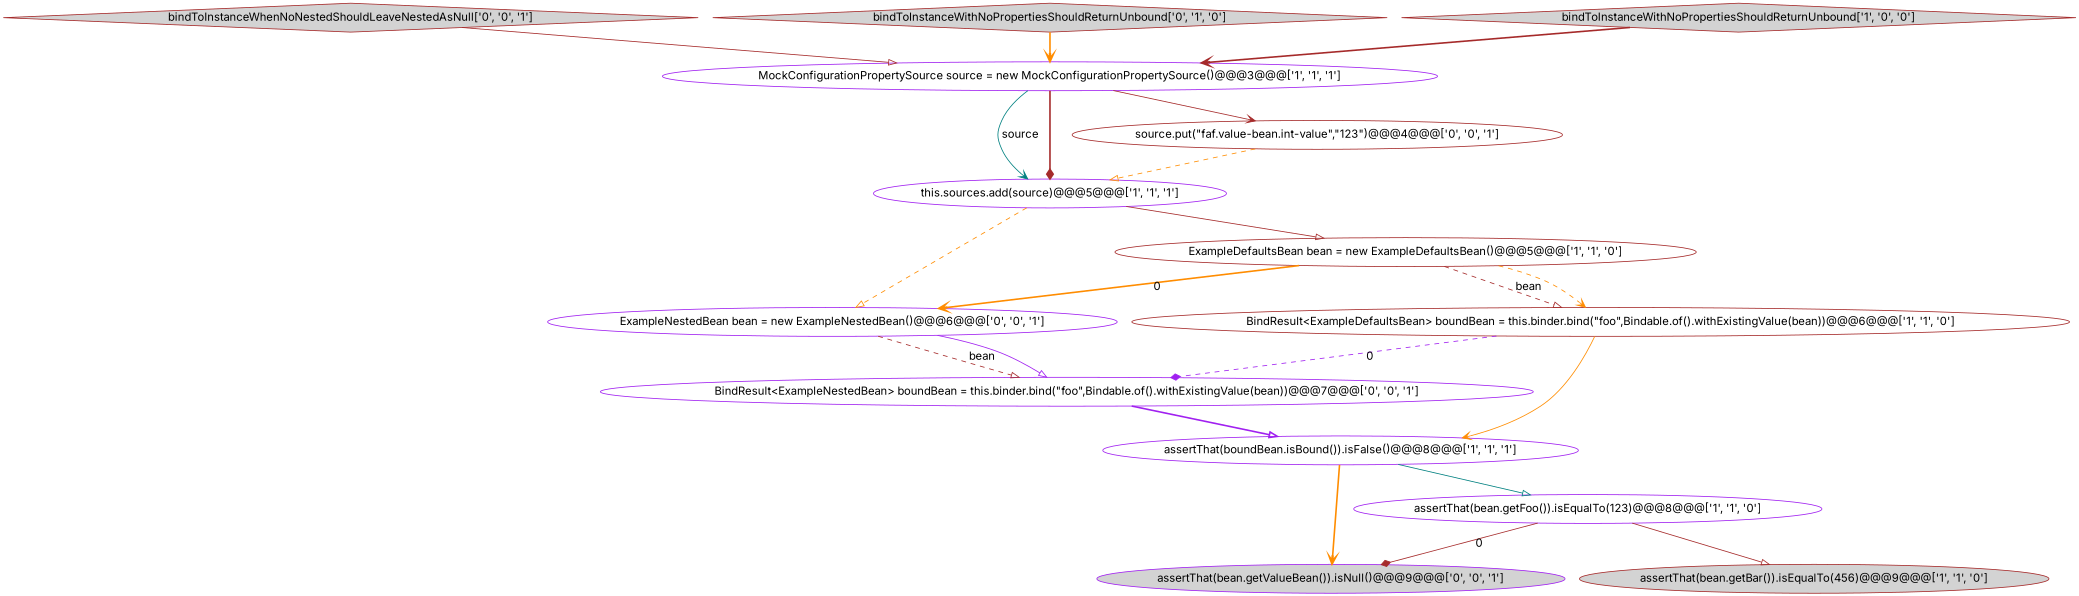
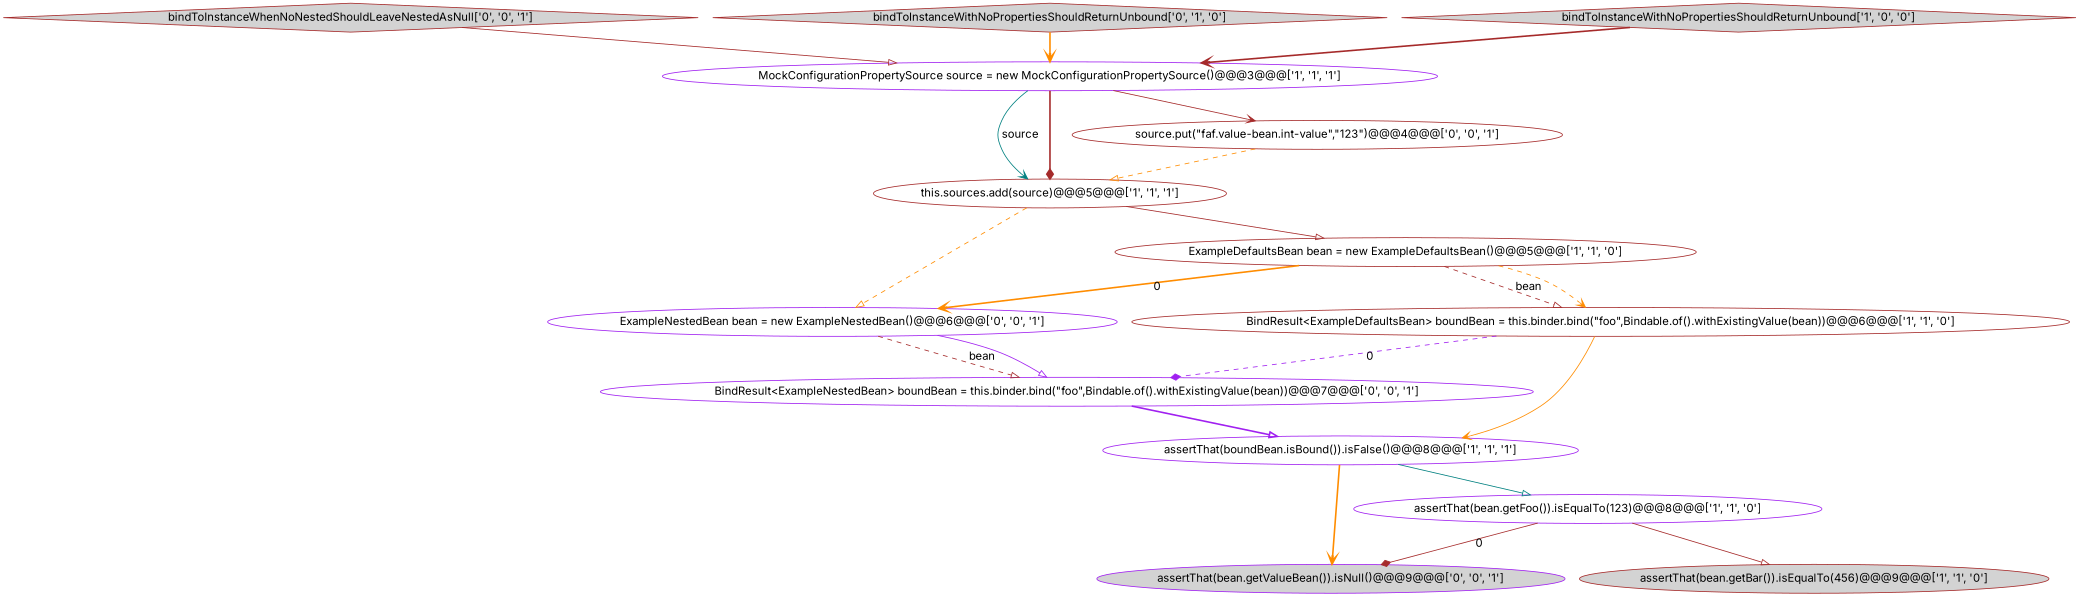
(1050, 193) -> (1050, 193)
